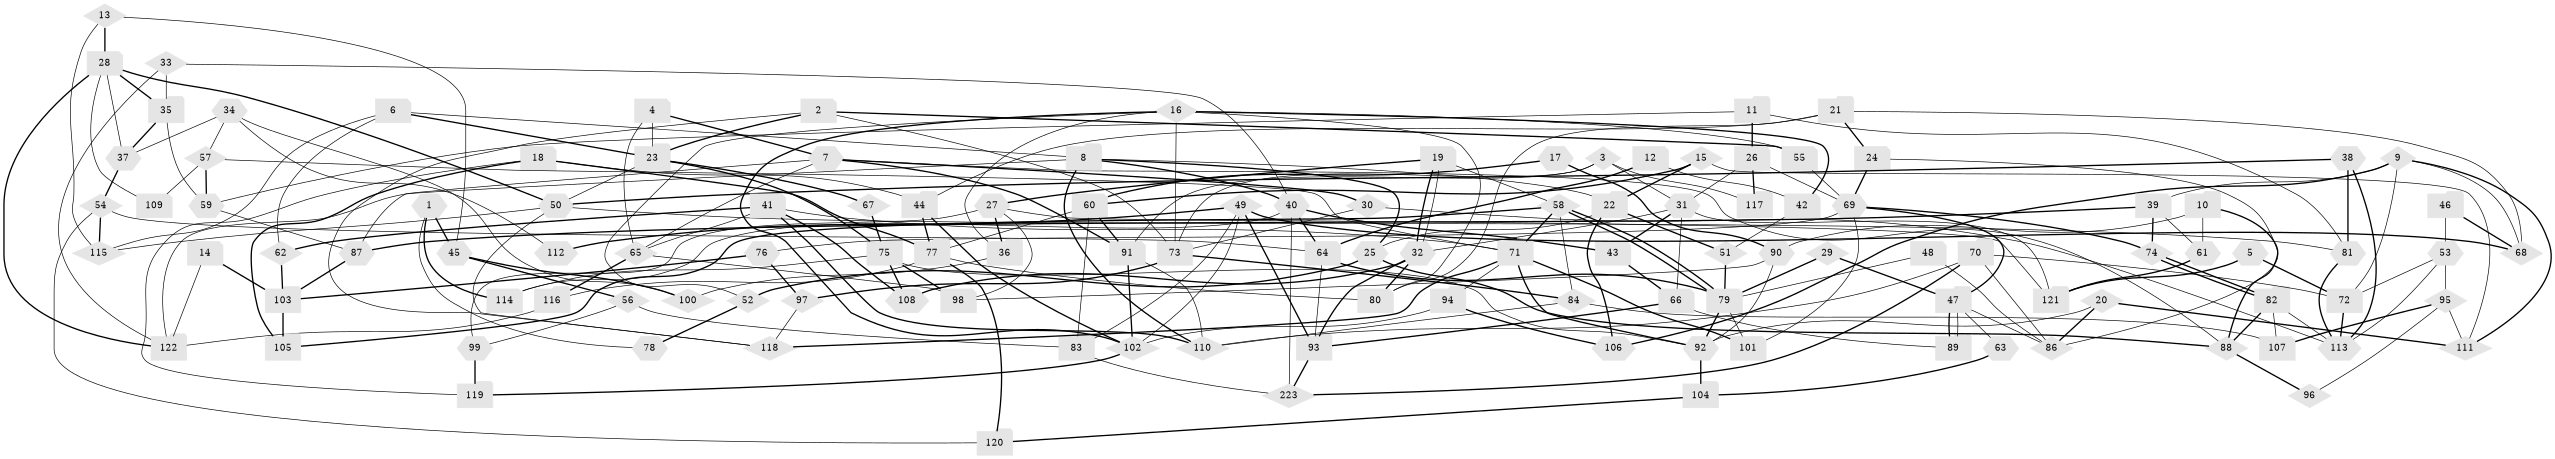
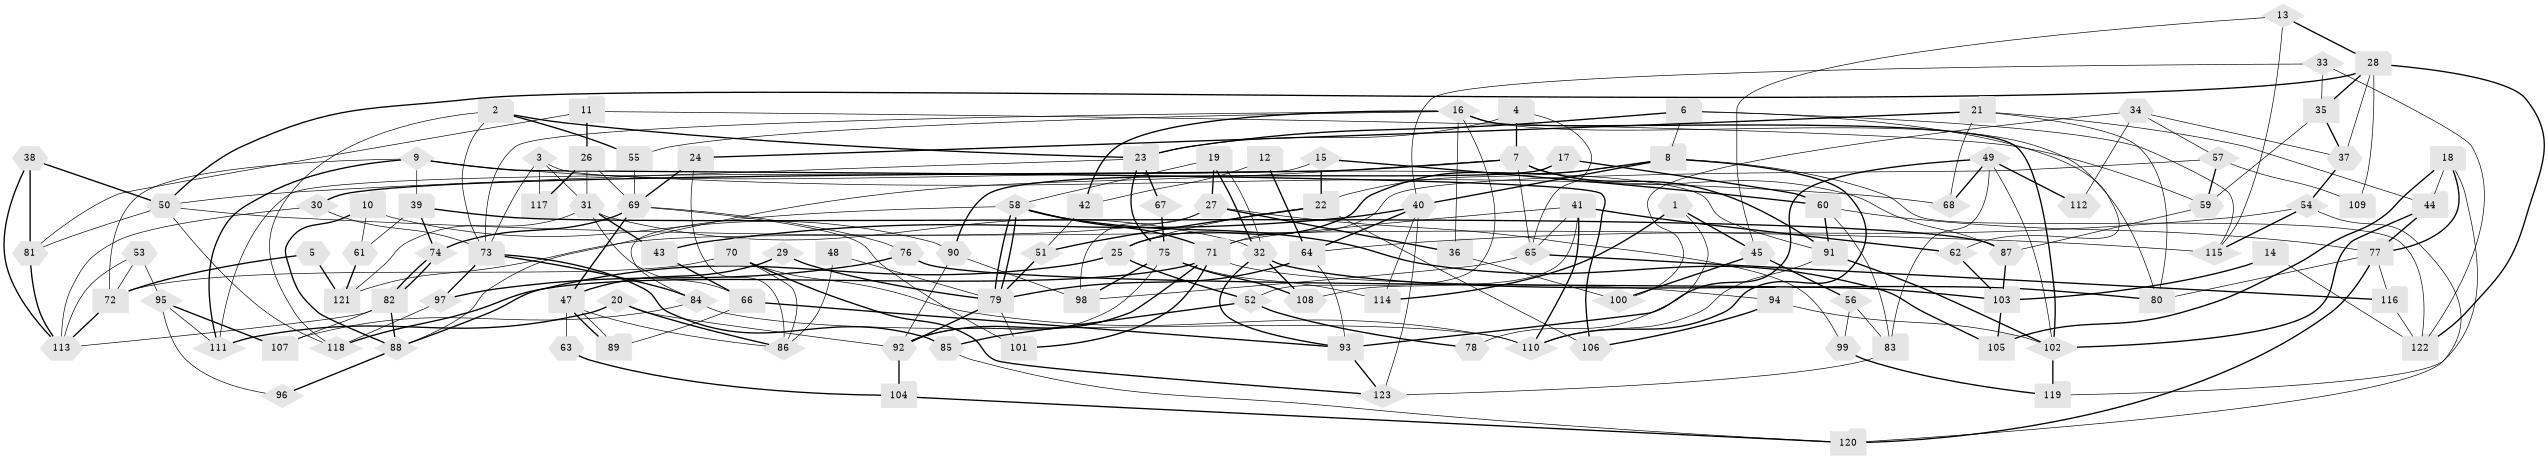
(2446, 206) -> none
(843, 249) -> (1468, 285)
(1598, 282) -> (1487, 294)
none -> (947, 348)
(1289, 396) -> (1383, 396)
